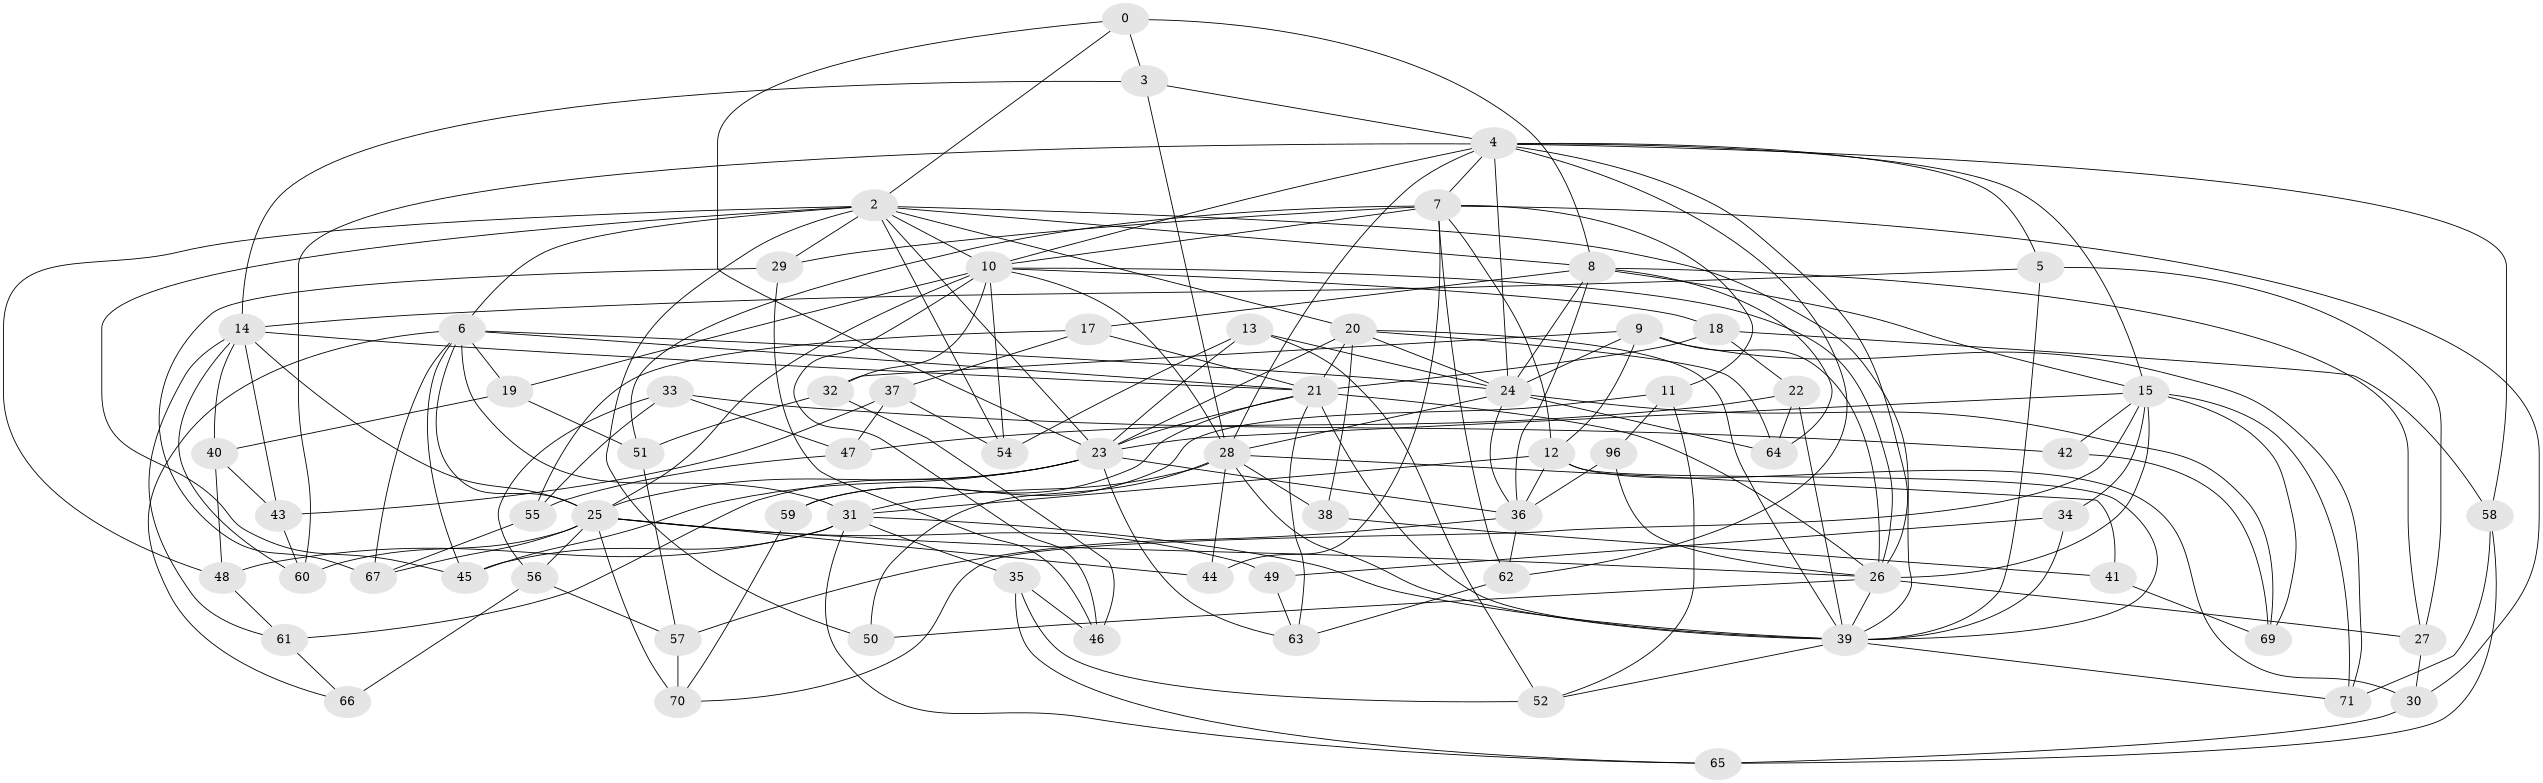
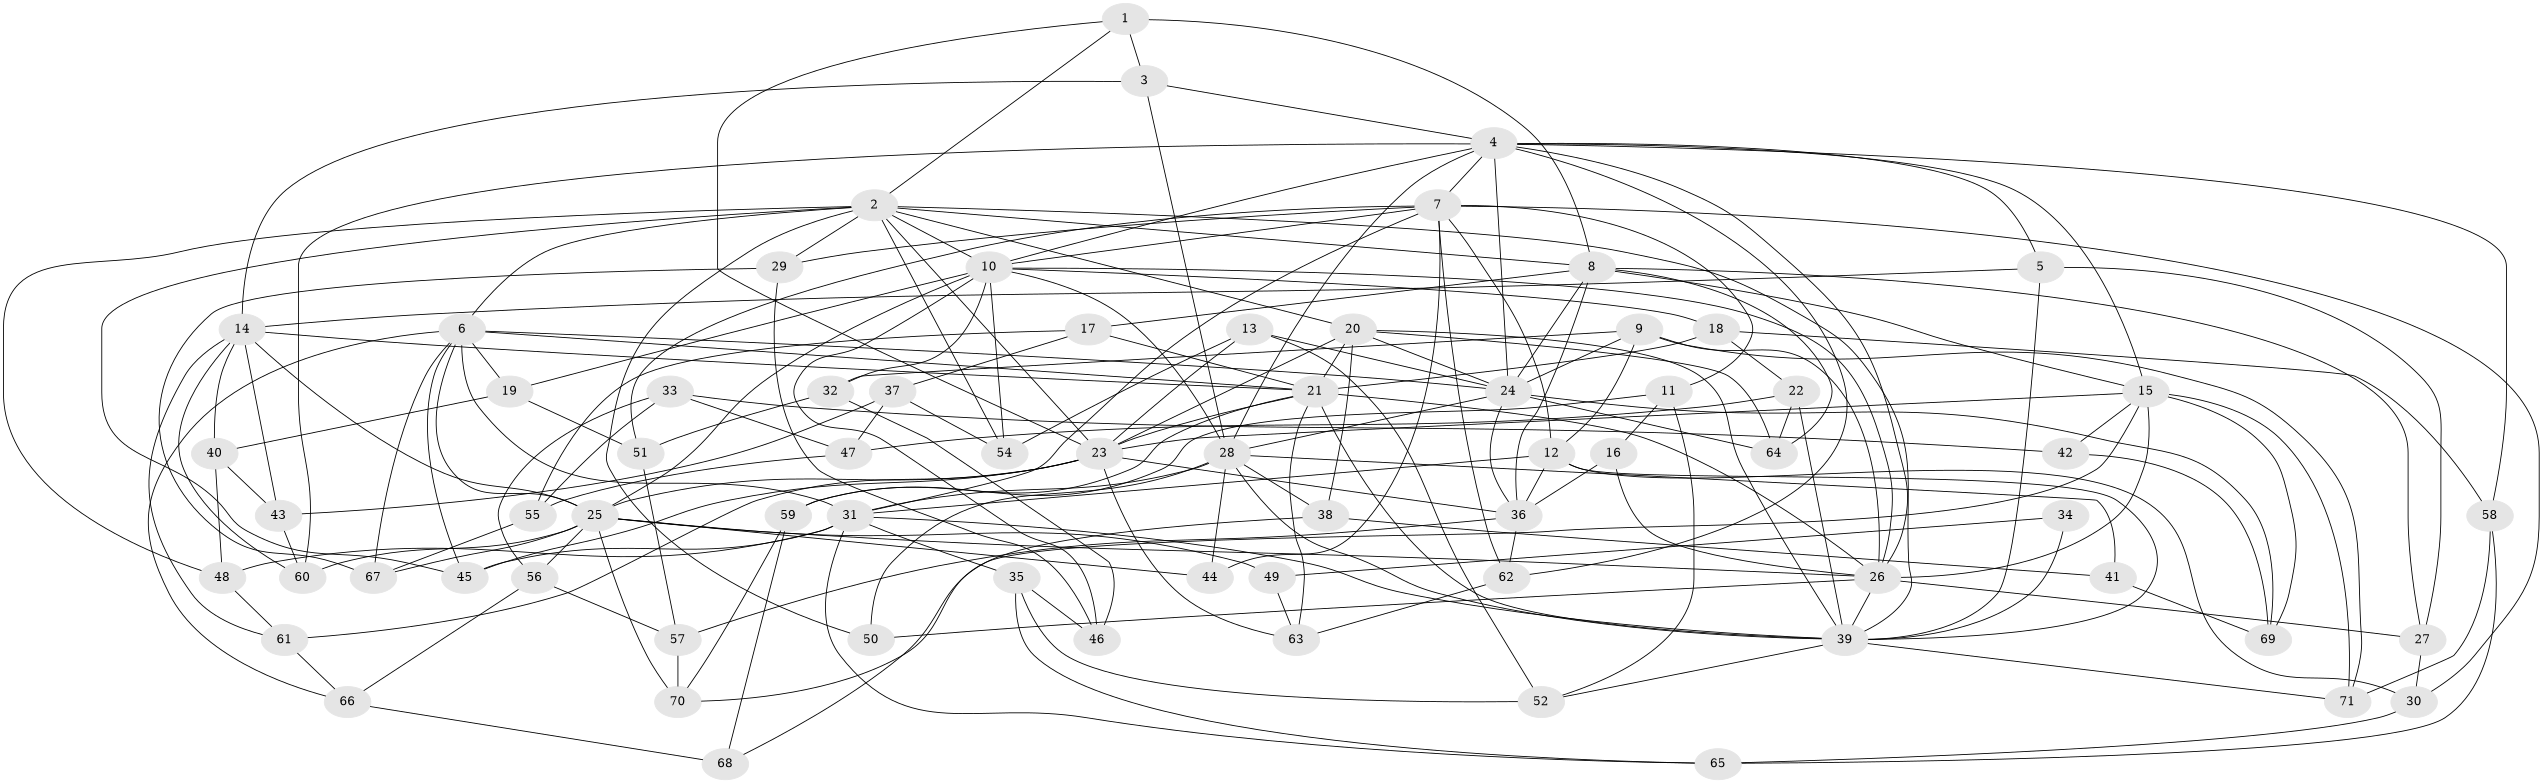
(1126, 19) -> (1126, 19)
none -> (1144, 369)
(1614, 454) -> (1614, 454)
(2128, 465) -> none
none -> (725, 764)
